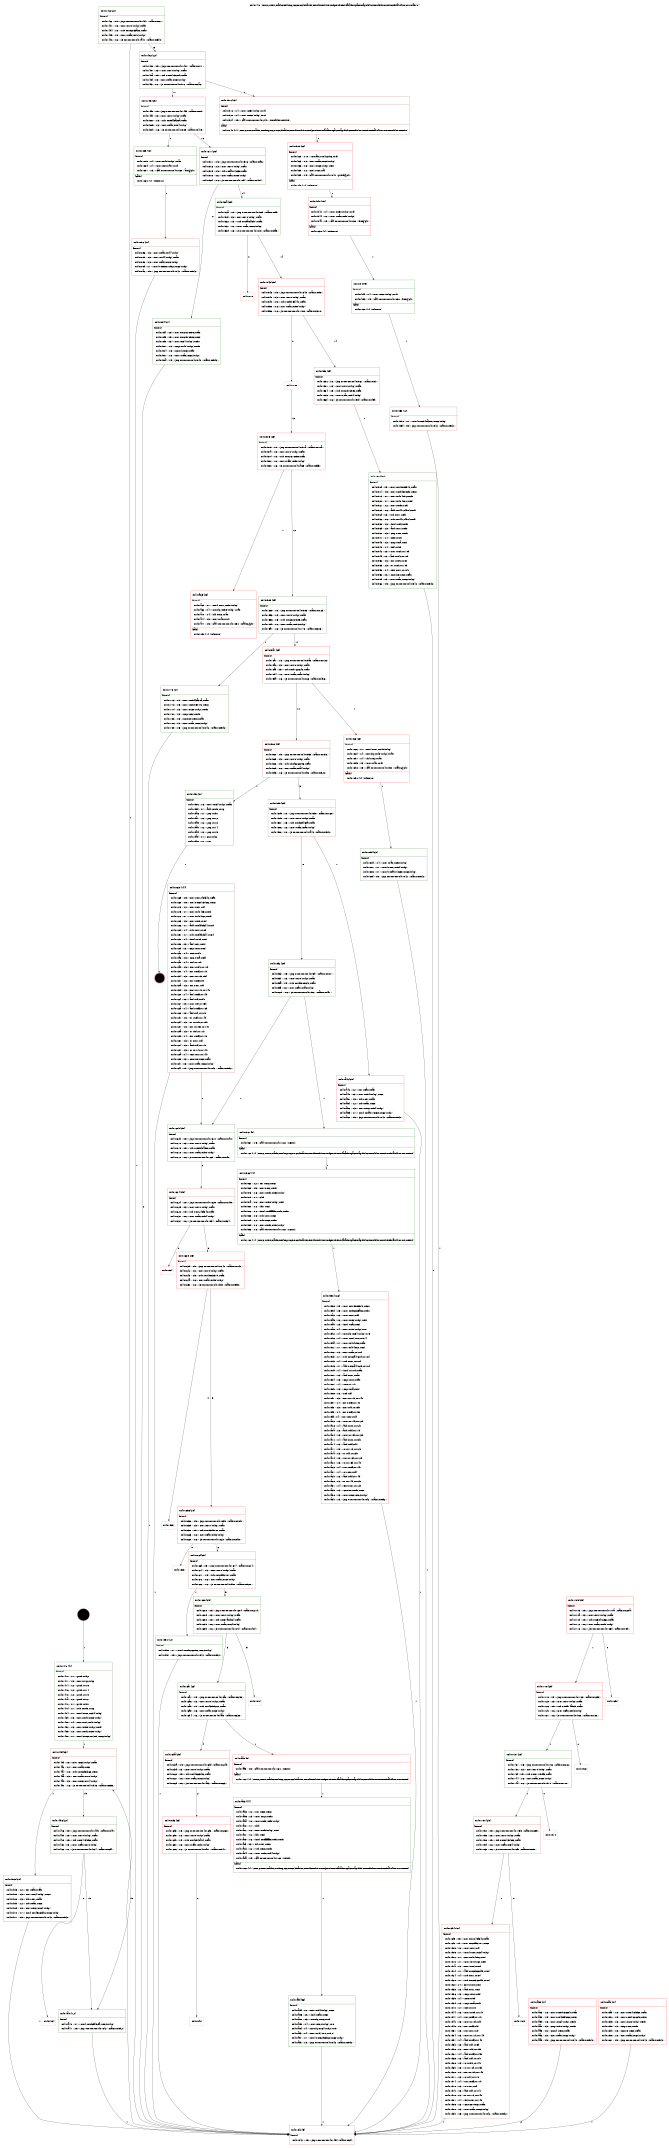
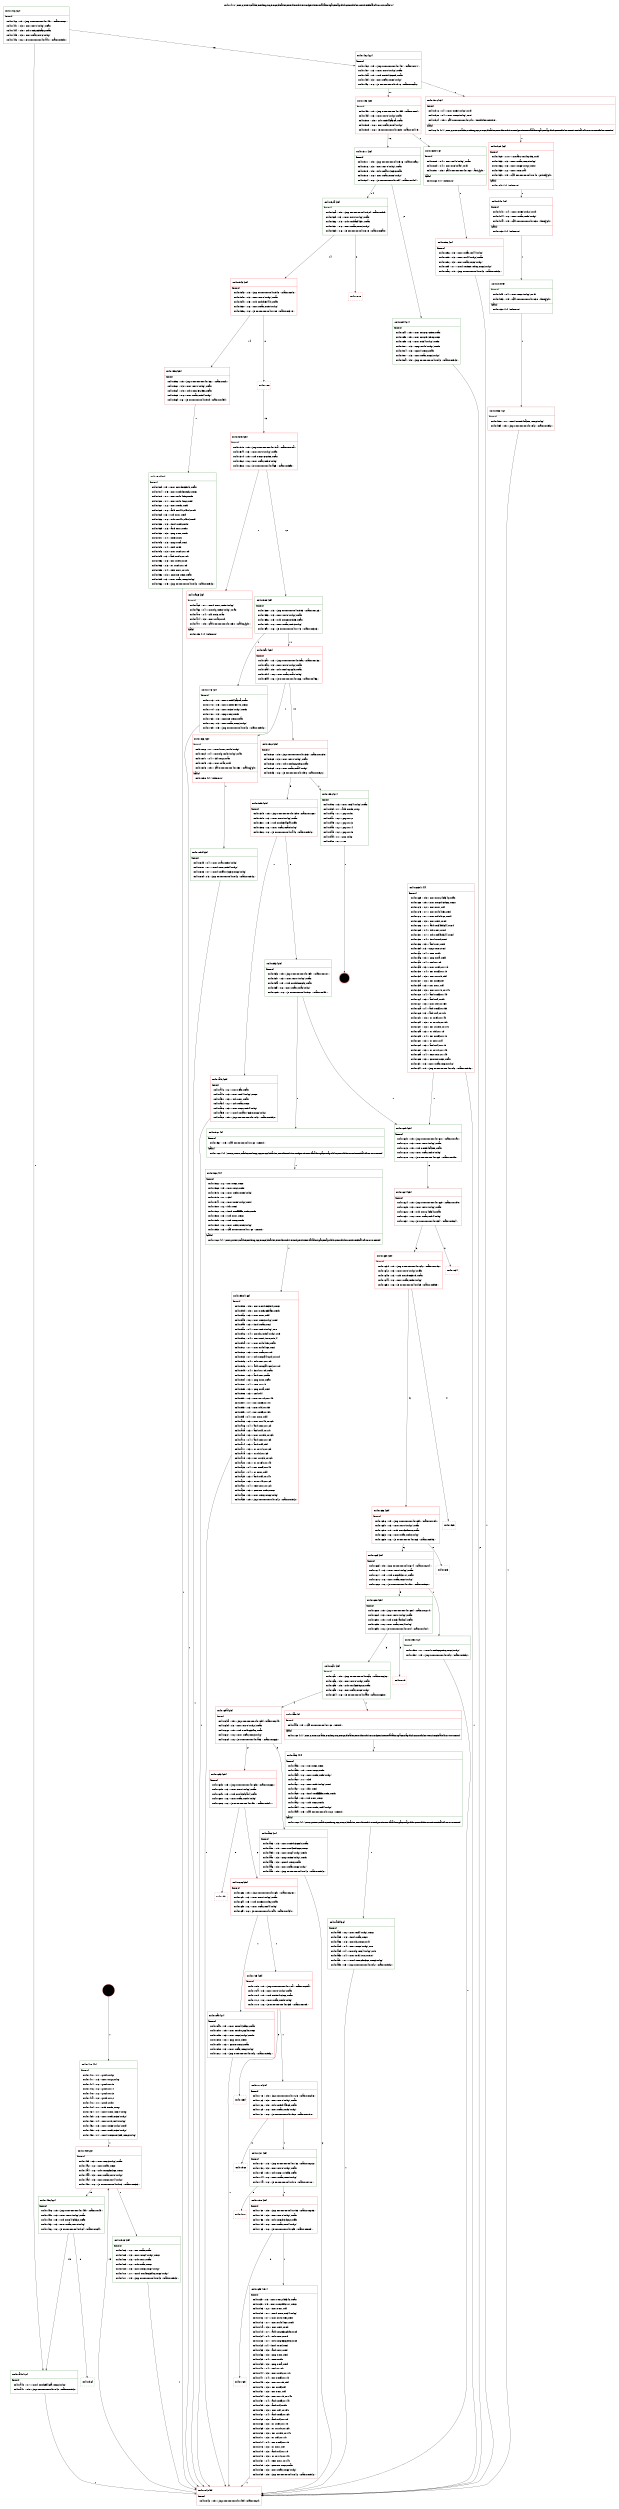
none -> (282, 1785)
none -> (264, 1897)
